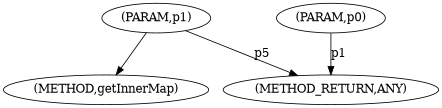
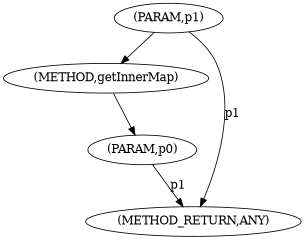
(262, 54) -> (232, 114)
none -> (122, 111)
